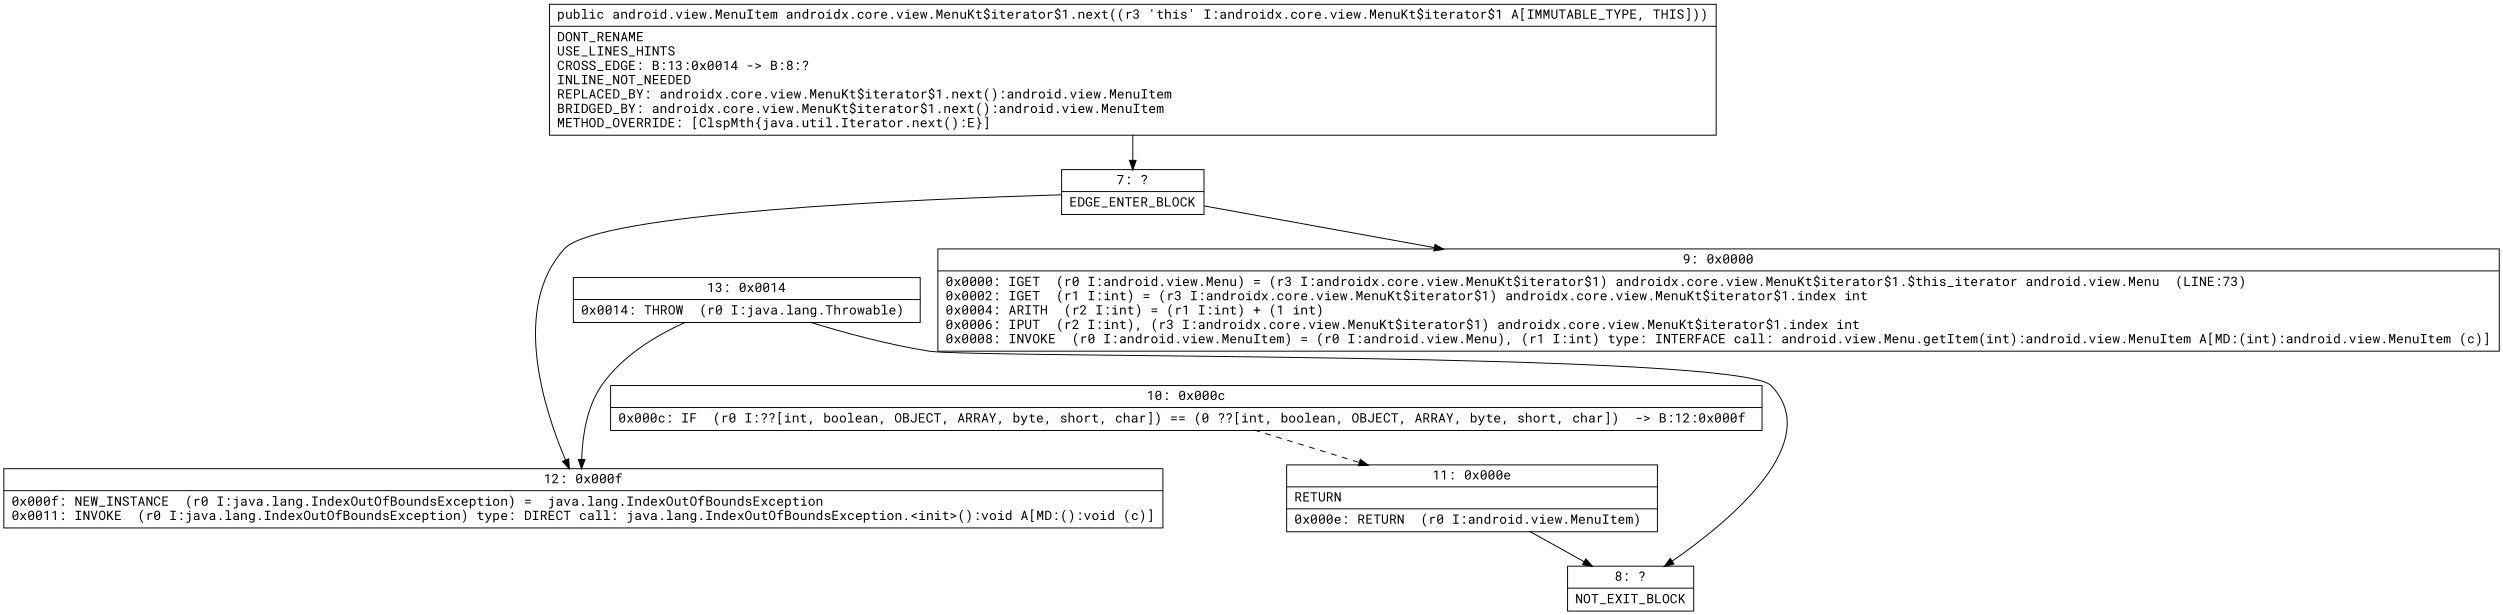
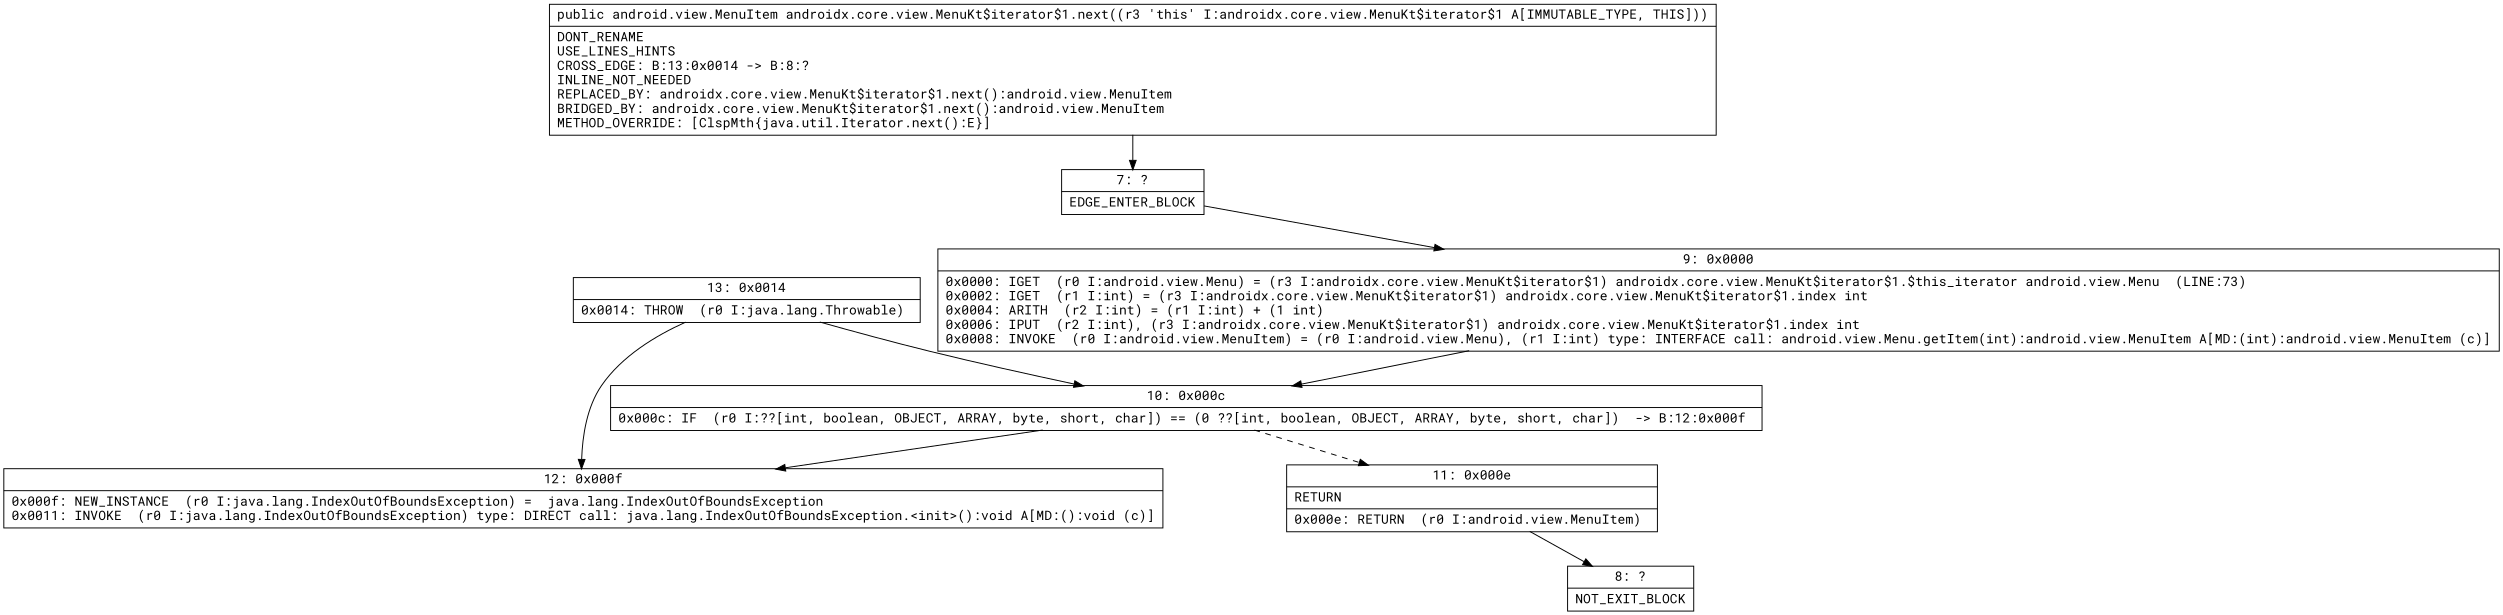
(700, 217) -> (914, 449)
(1403, 359) -> (946, 355)
none -> (1385, 367)
